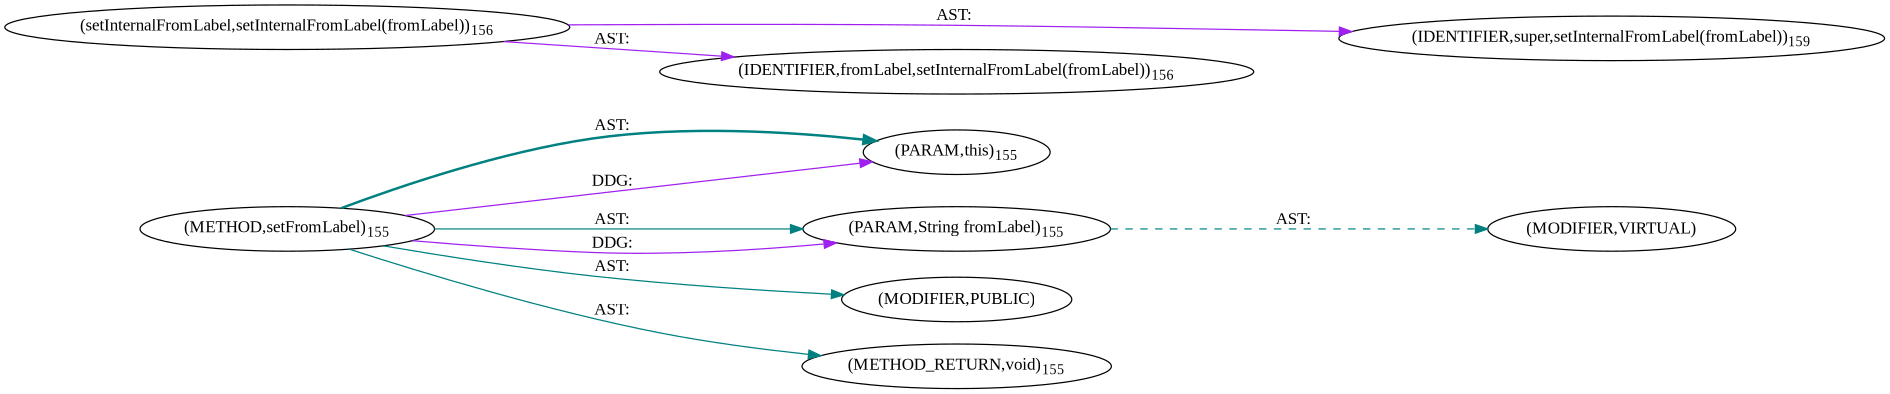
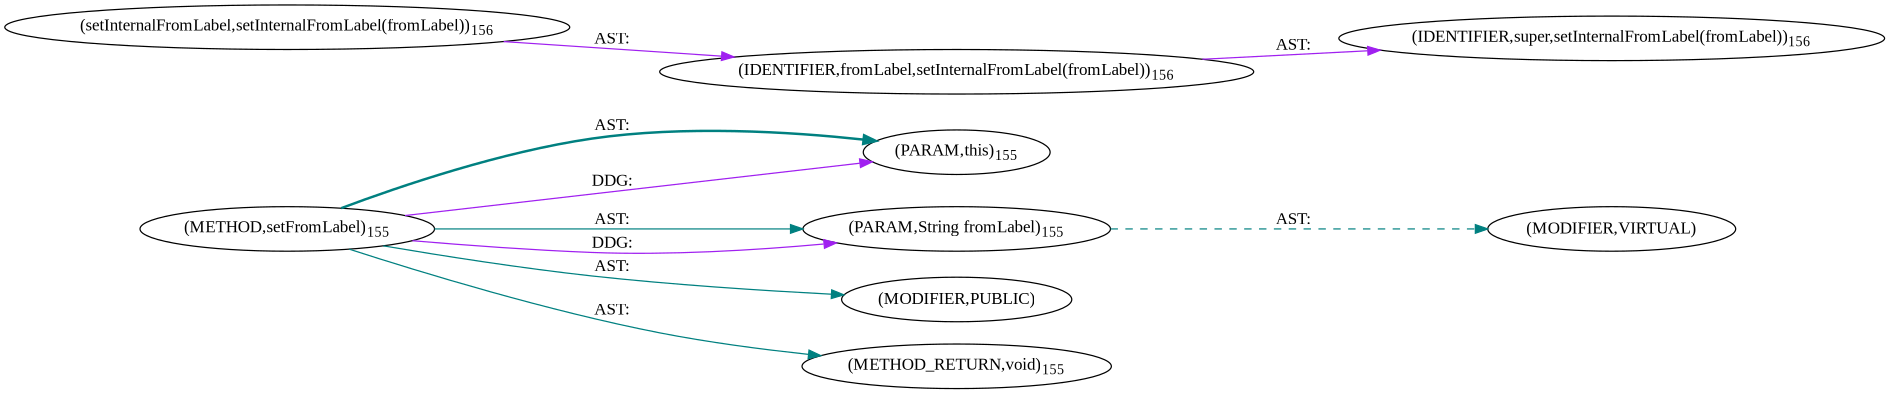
(954, 25) -> (1285, 55)
(1800, 37) -> (1800, 37)
